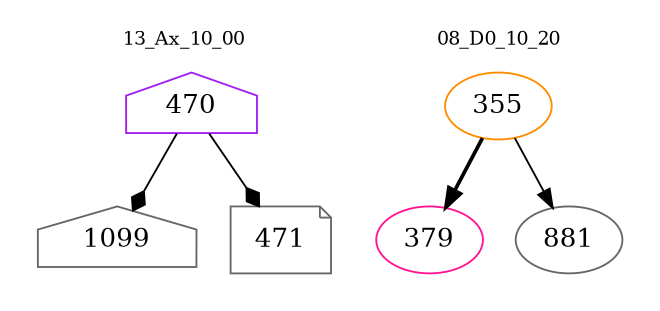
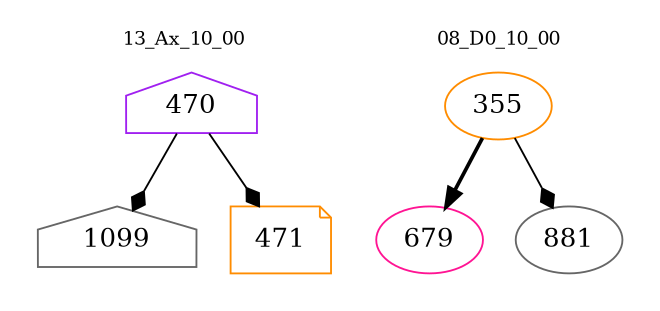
(499, 40) -> (499, 40)
(529, 165) -> (528, 163)
(281, 240) -> (281, 240)
(430, 240) -> (430, 240)
